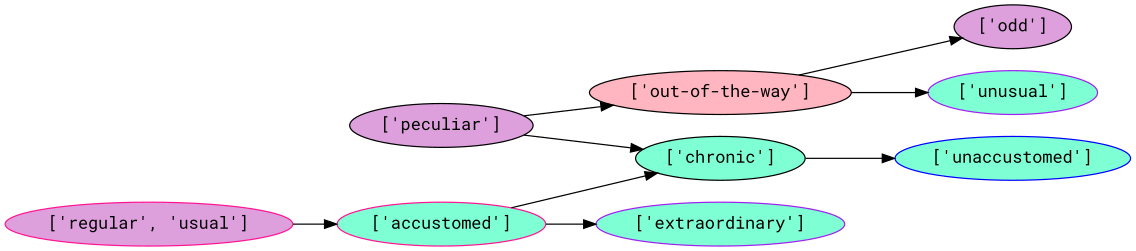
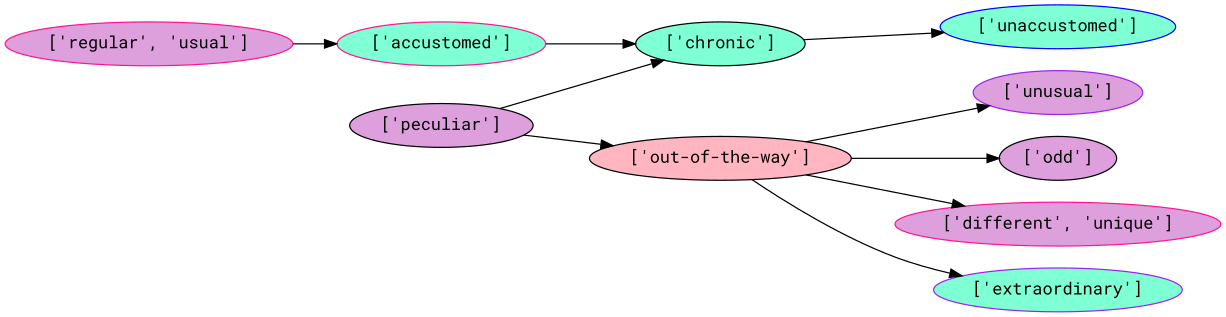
(1013, 93) -> (1058, 93)
(565, 224) -> (847, 236)
none -> (1058, 224)
